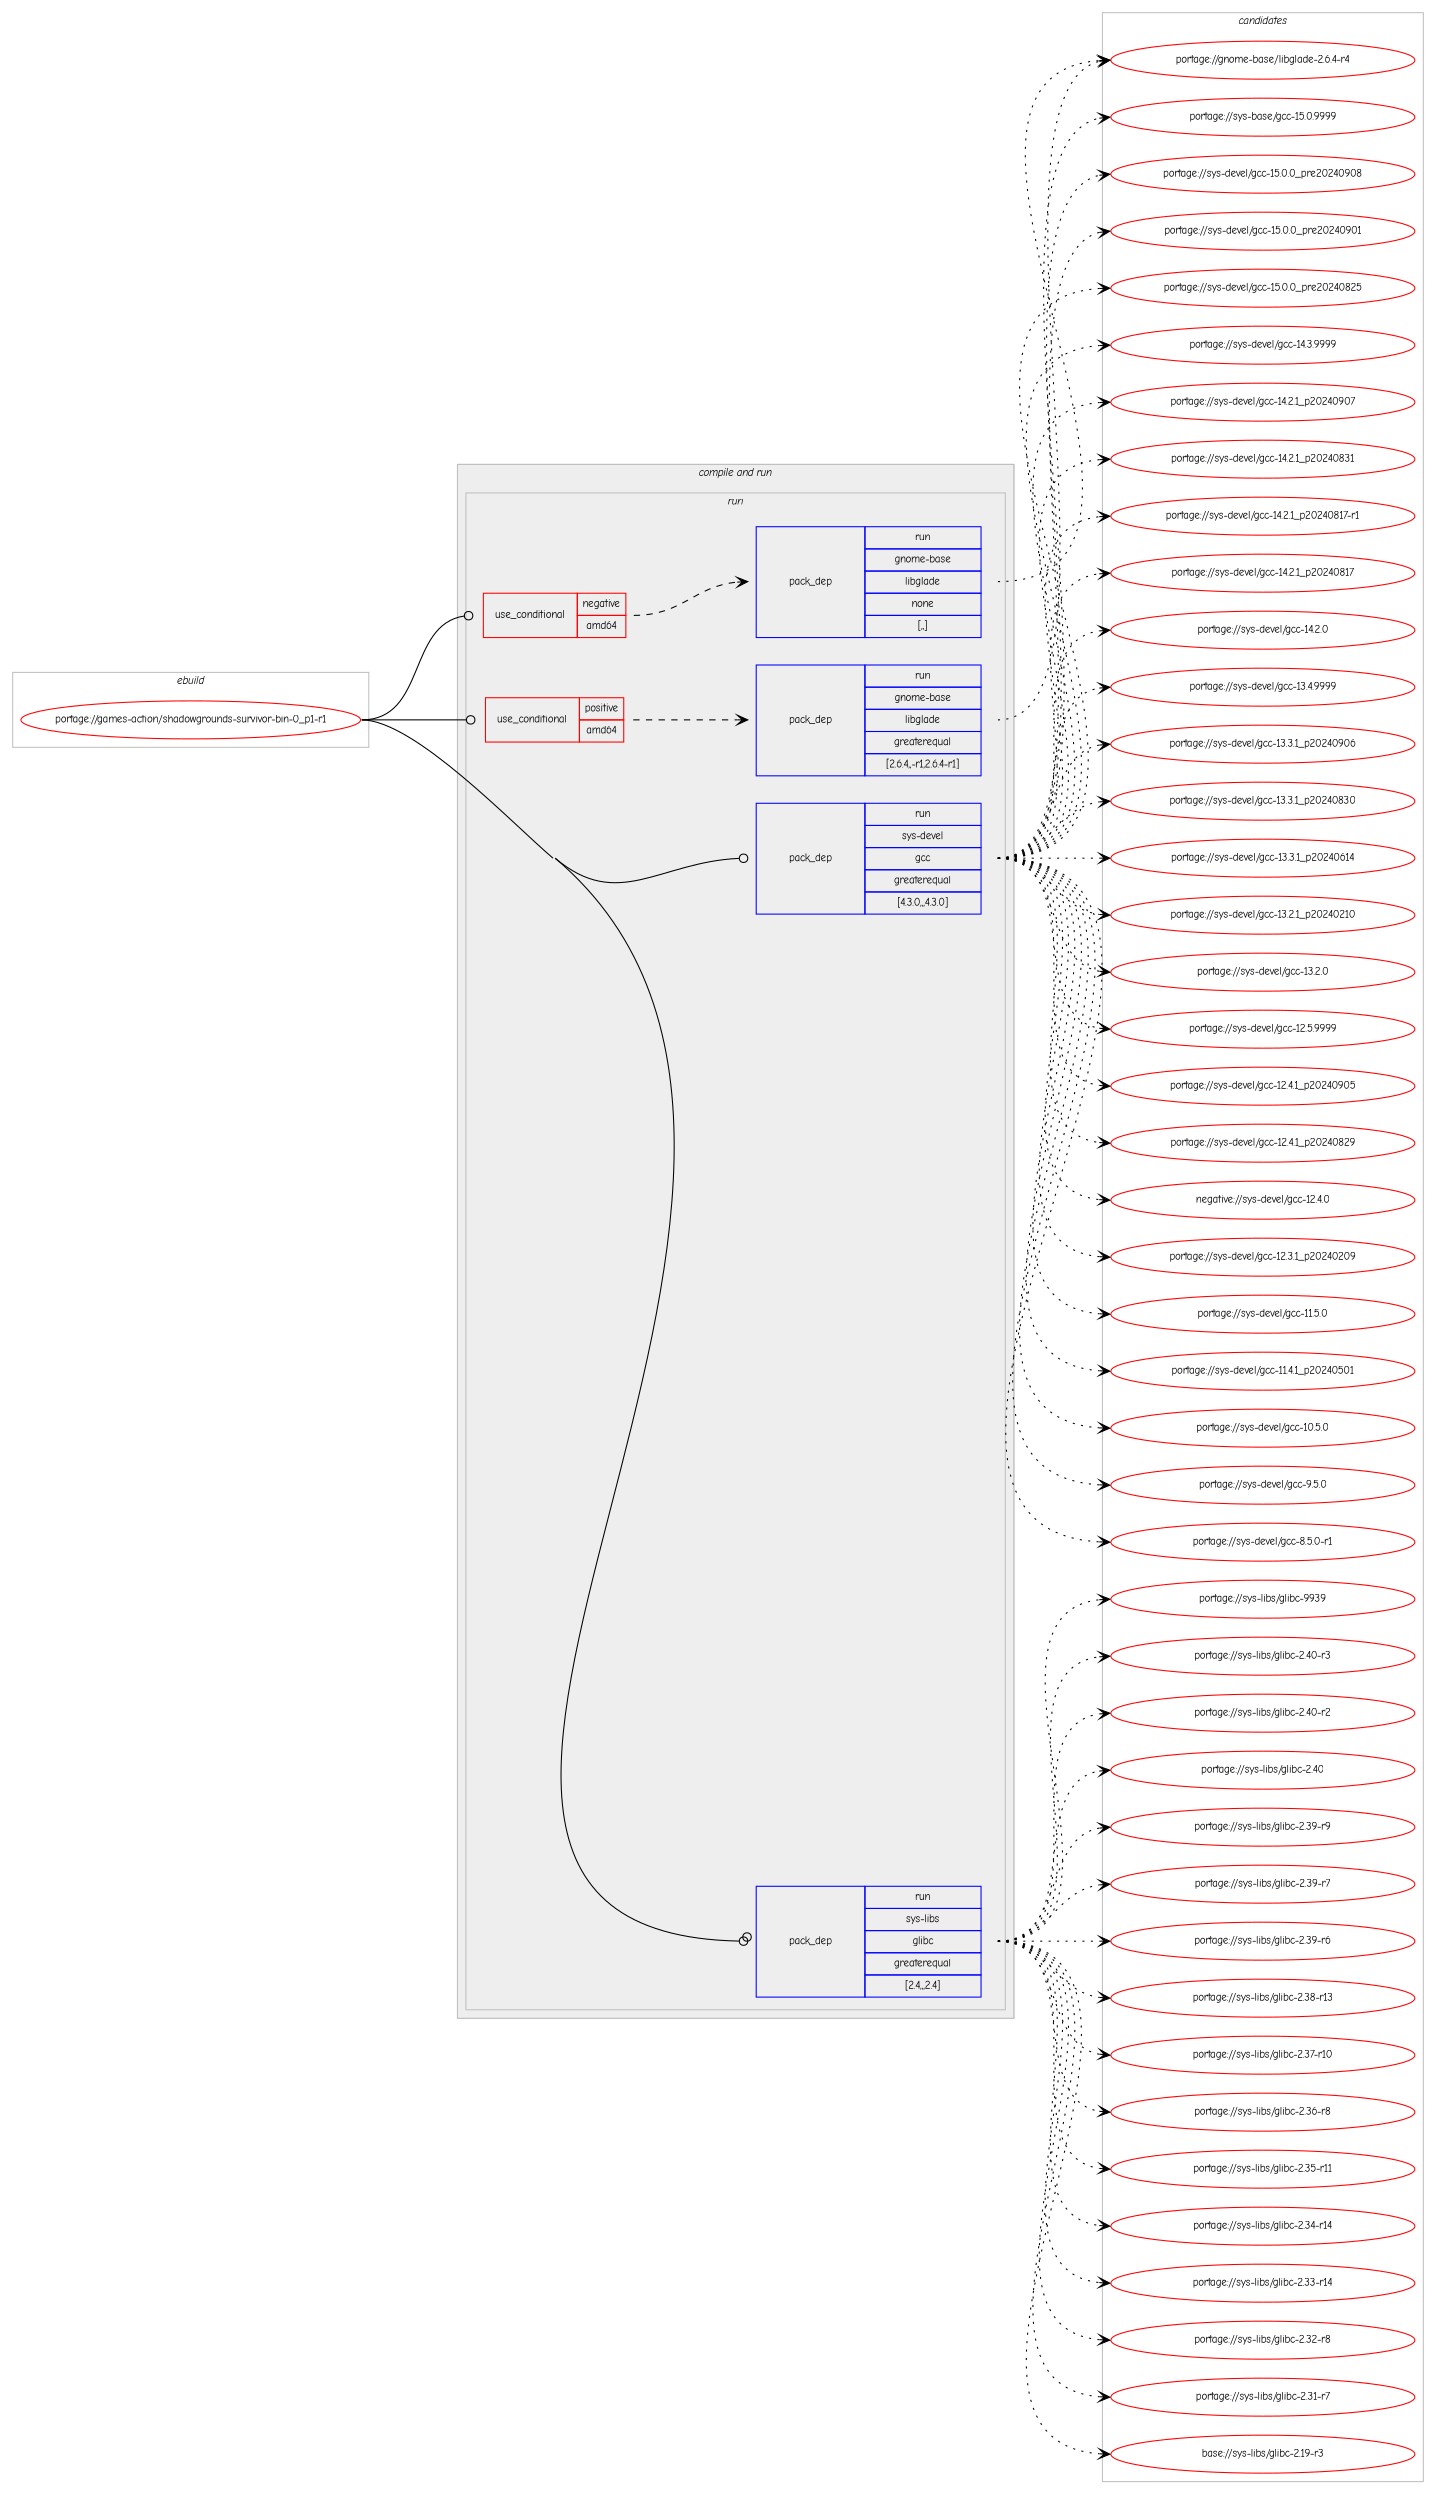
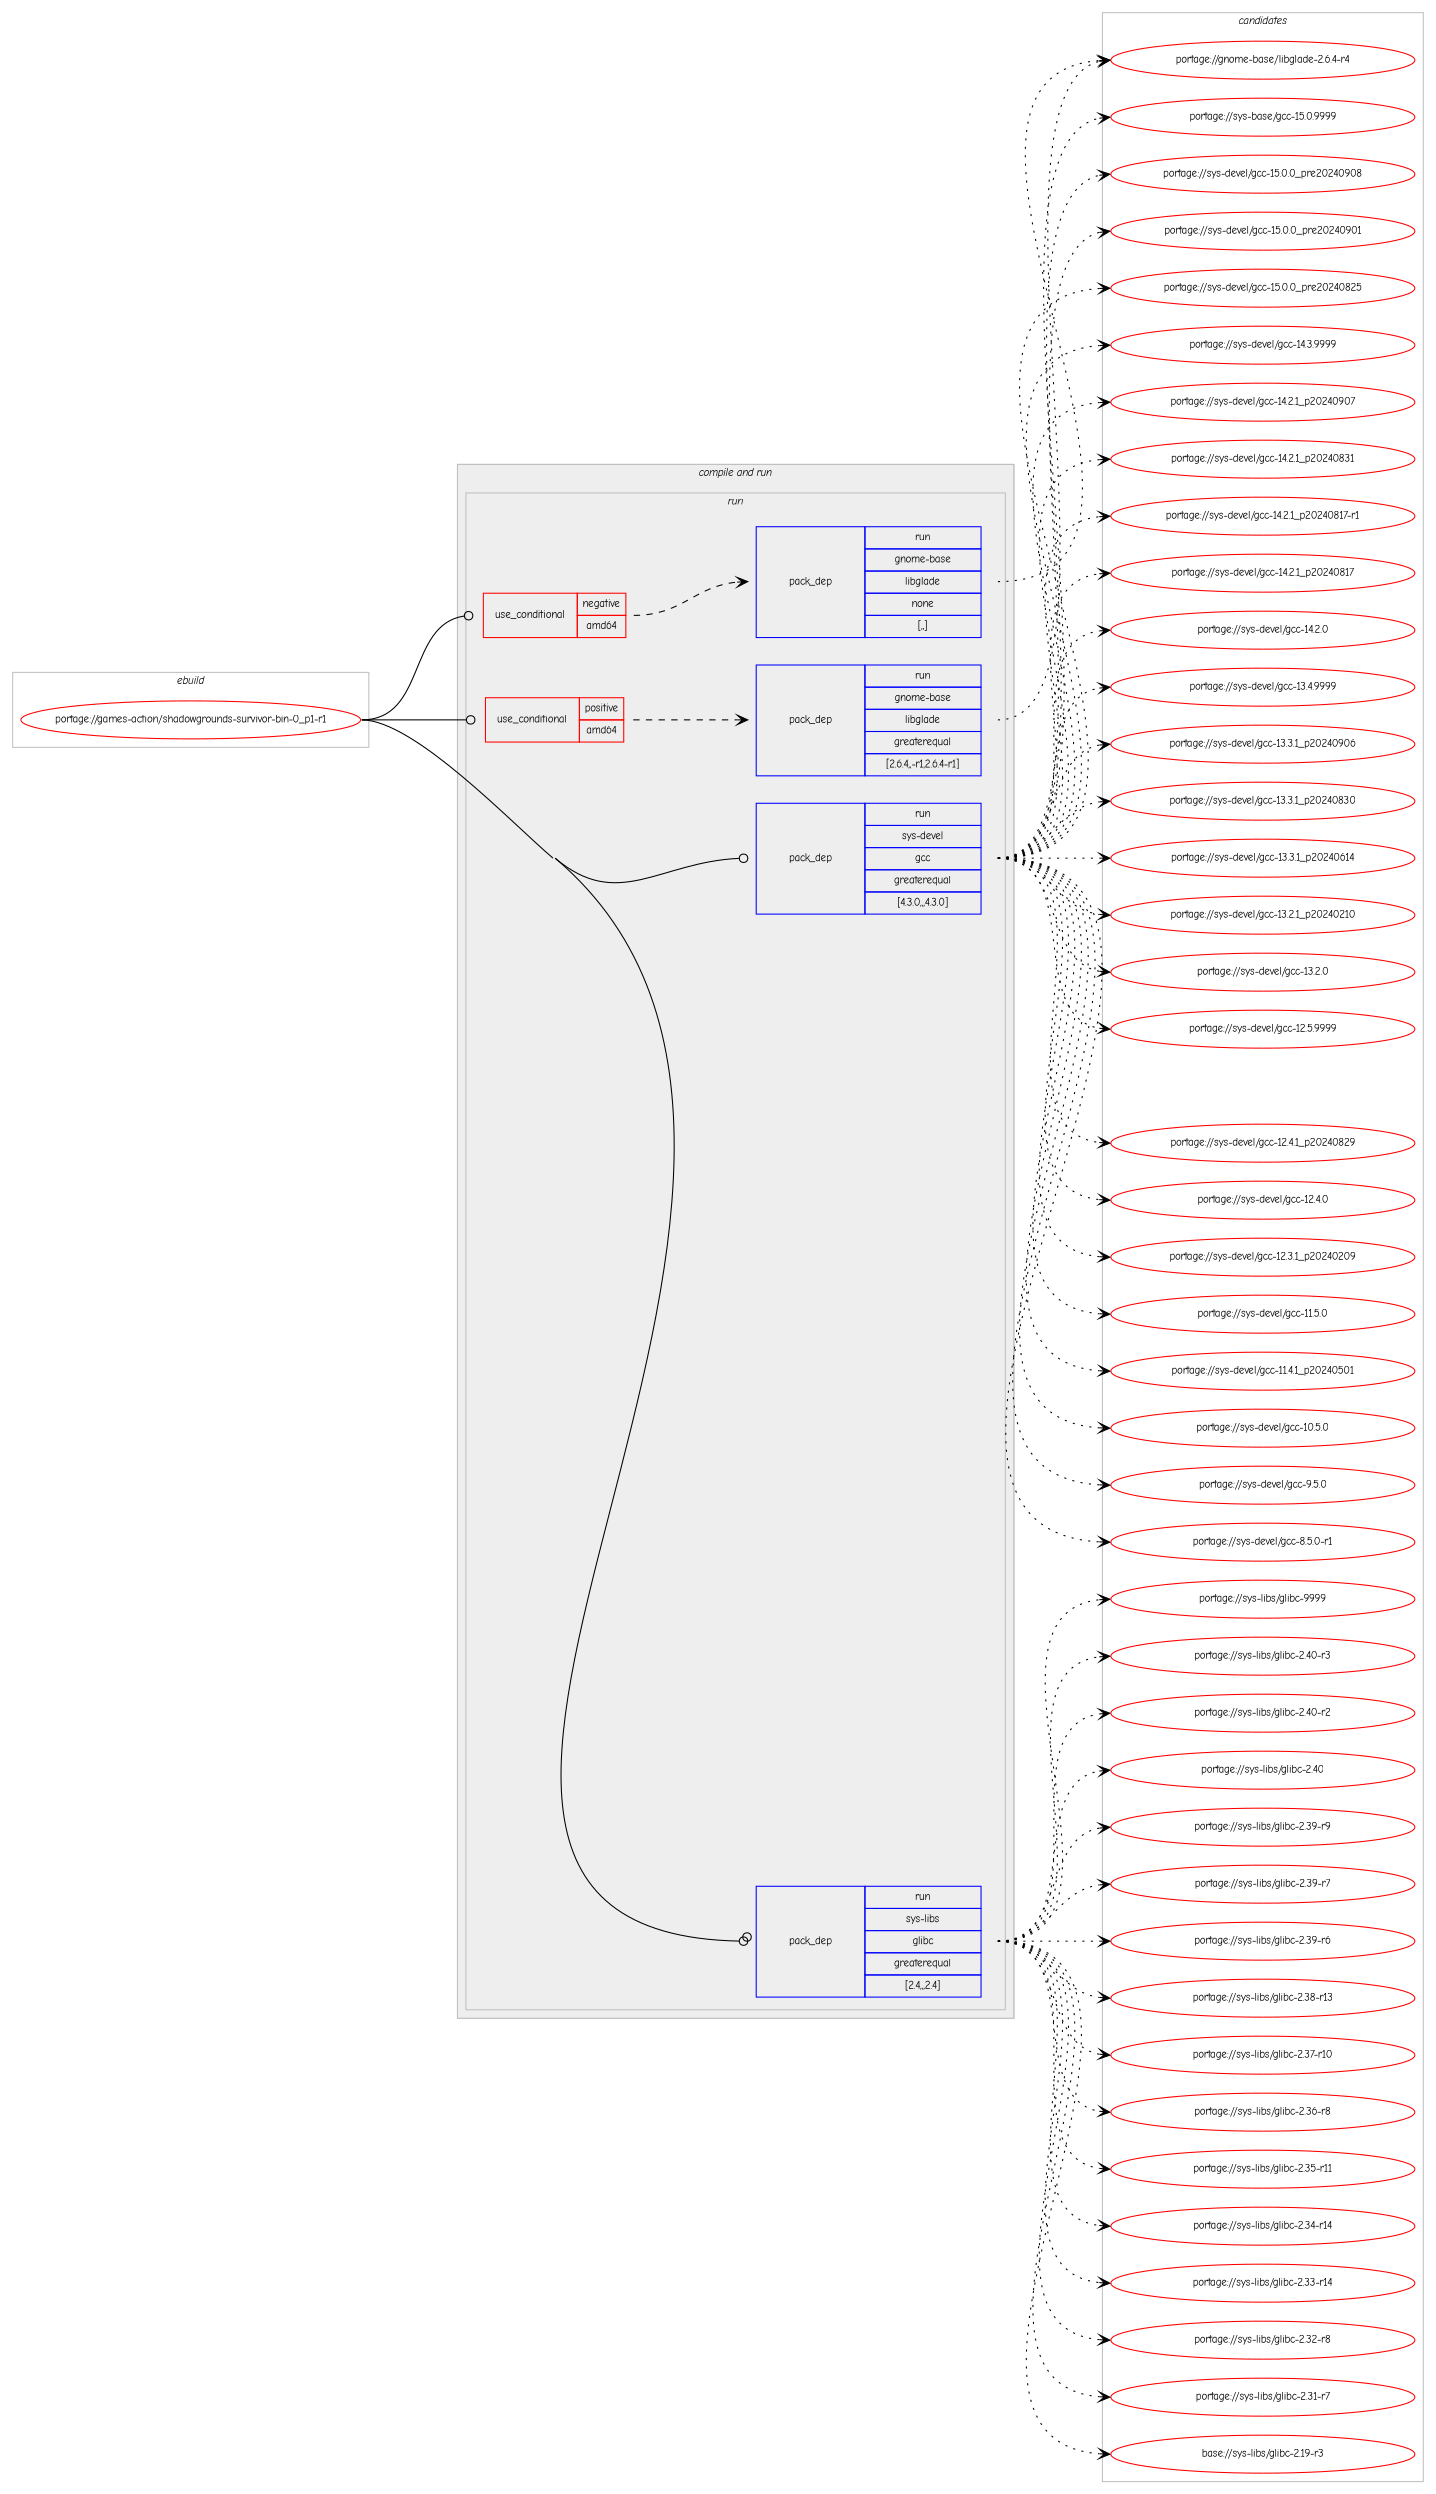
(1263, 1086) -> none
(1263, 1200) -> (1263, 1200)
(1263, 1599) -> (1263, 1599)
